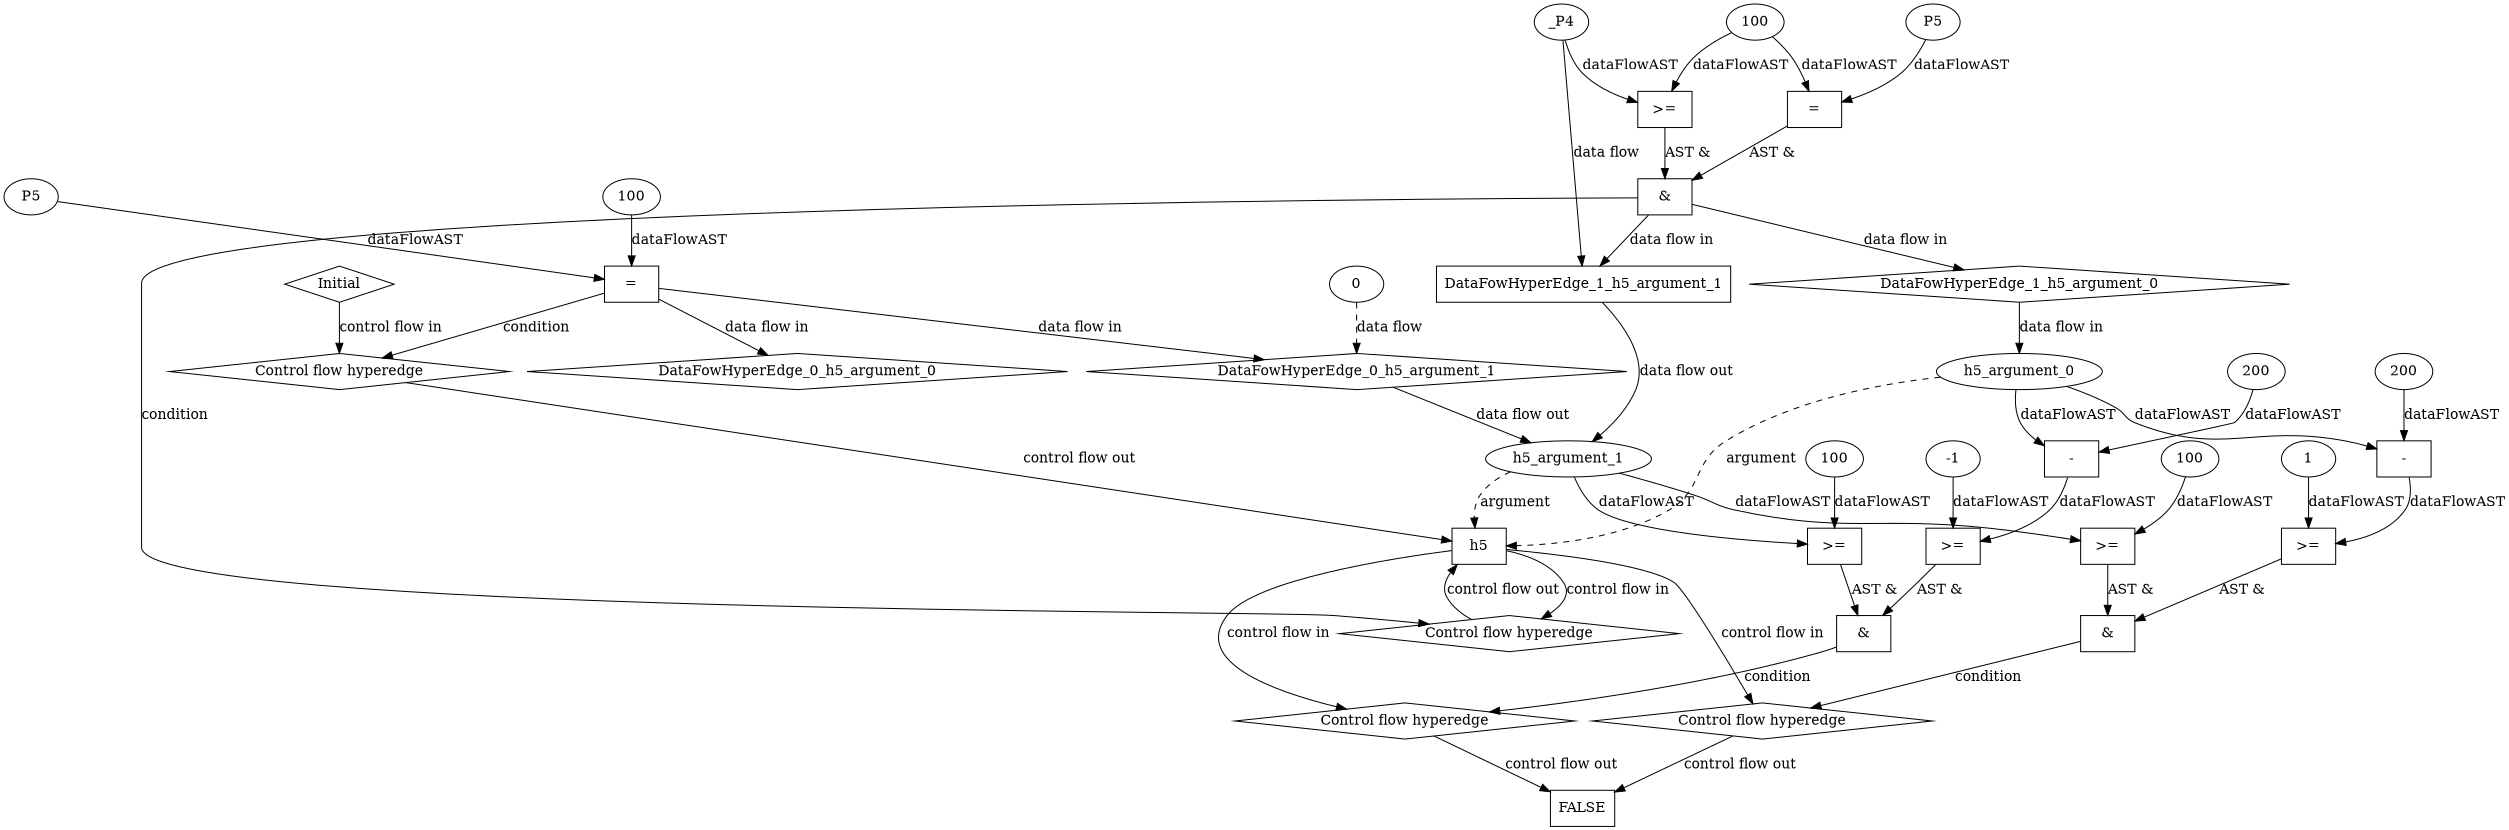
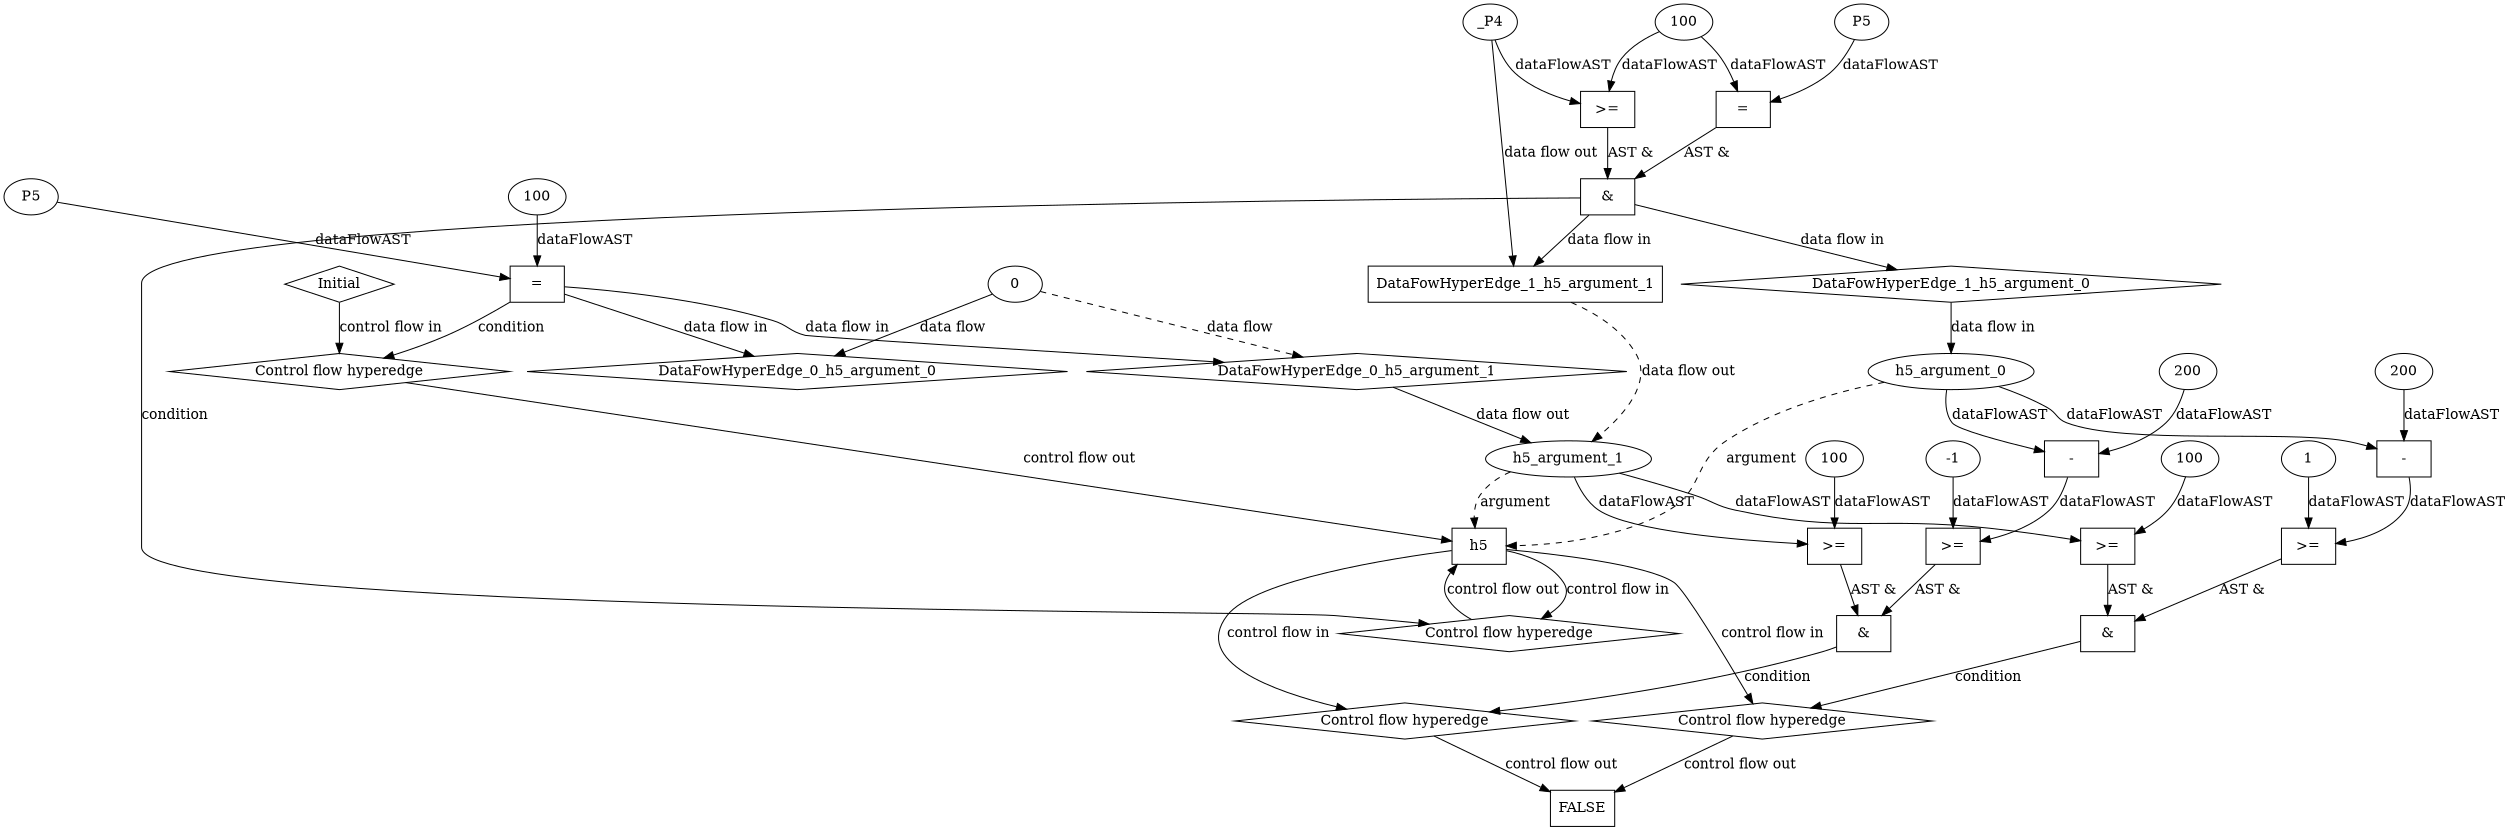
(1607, 153) -> (1551, 153)
none -> (918, 323)
(1639, 370) -> (1638, 360)
